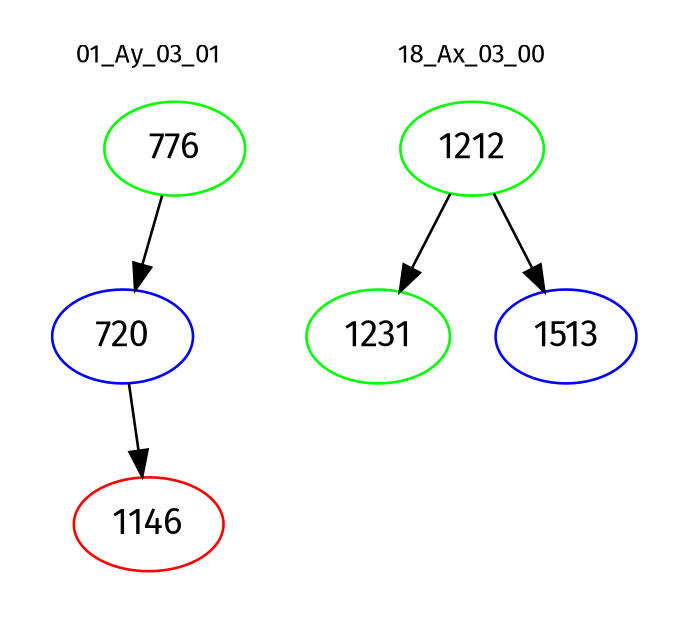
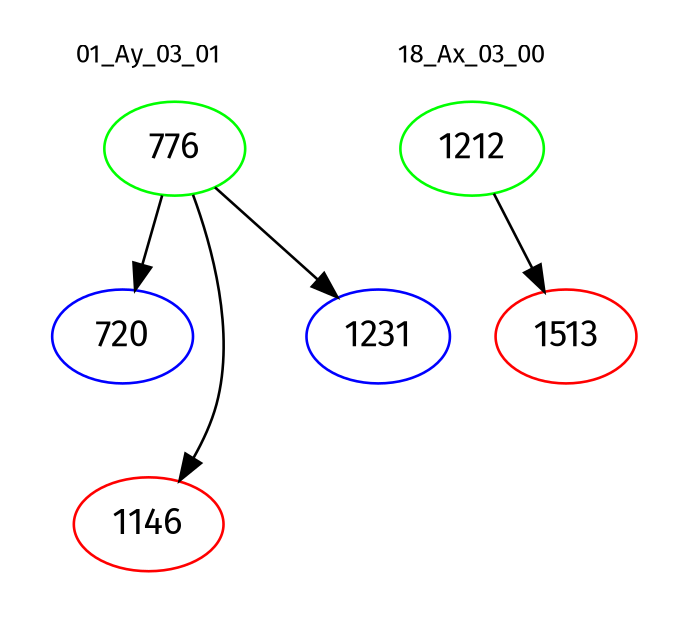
(431, 231) -> (248, 217)
(378, 336) -> (378, 336)
(566, 336) -> (566, 336)
(134, 417) -> (223, 327)
